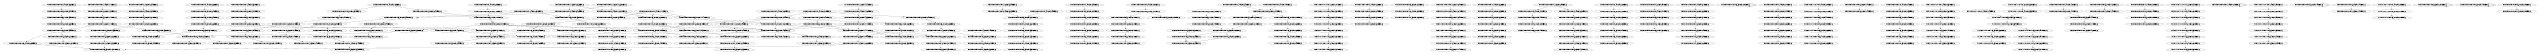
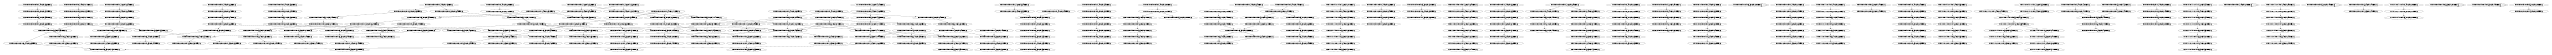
(1186, 31) -> none
